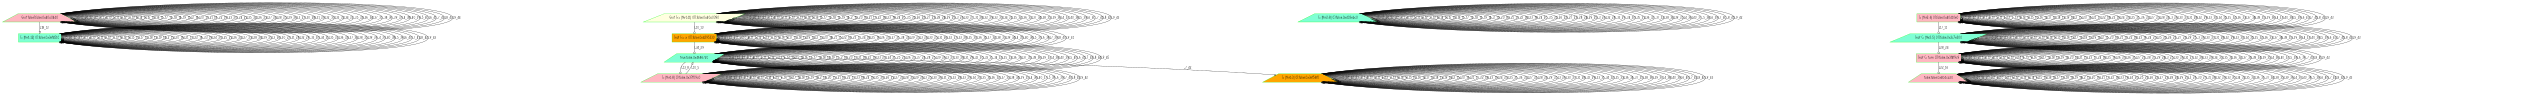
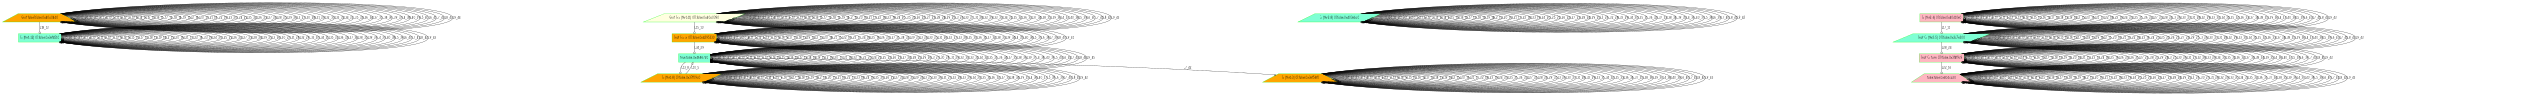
(40, 18) -> (40, 18)
(1338, 18) -> (1339, 18)
(40, 27) -> (40, 27)
(699, 28) -> (699, 28)
(694, 58) -> (694, 58)
(681, 78) -> (681, 78)
